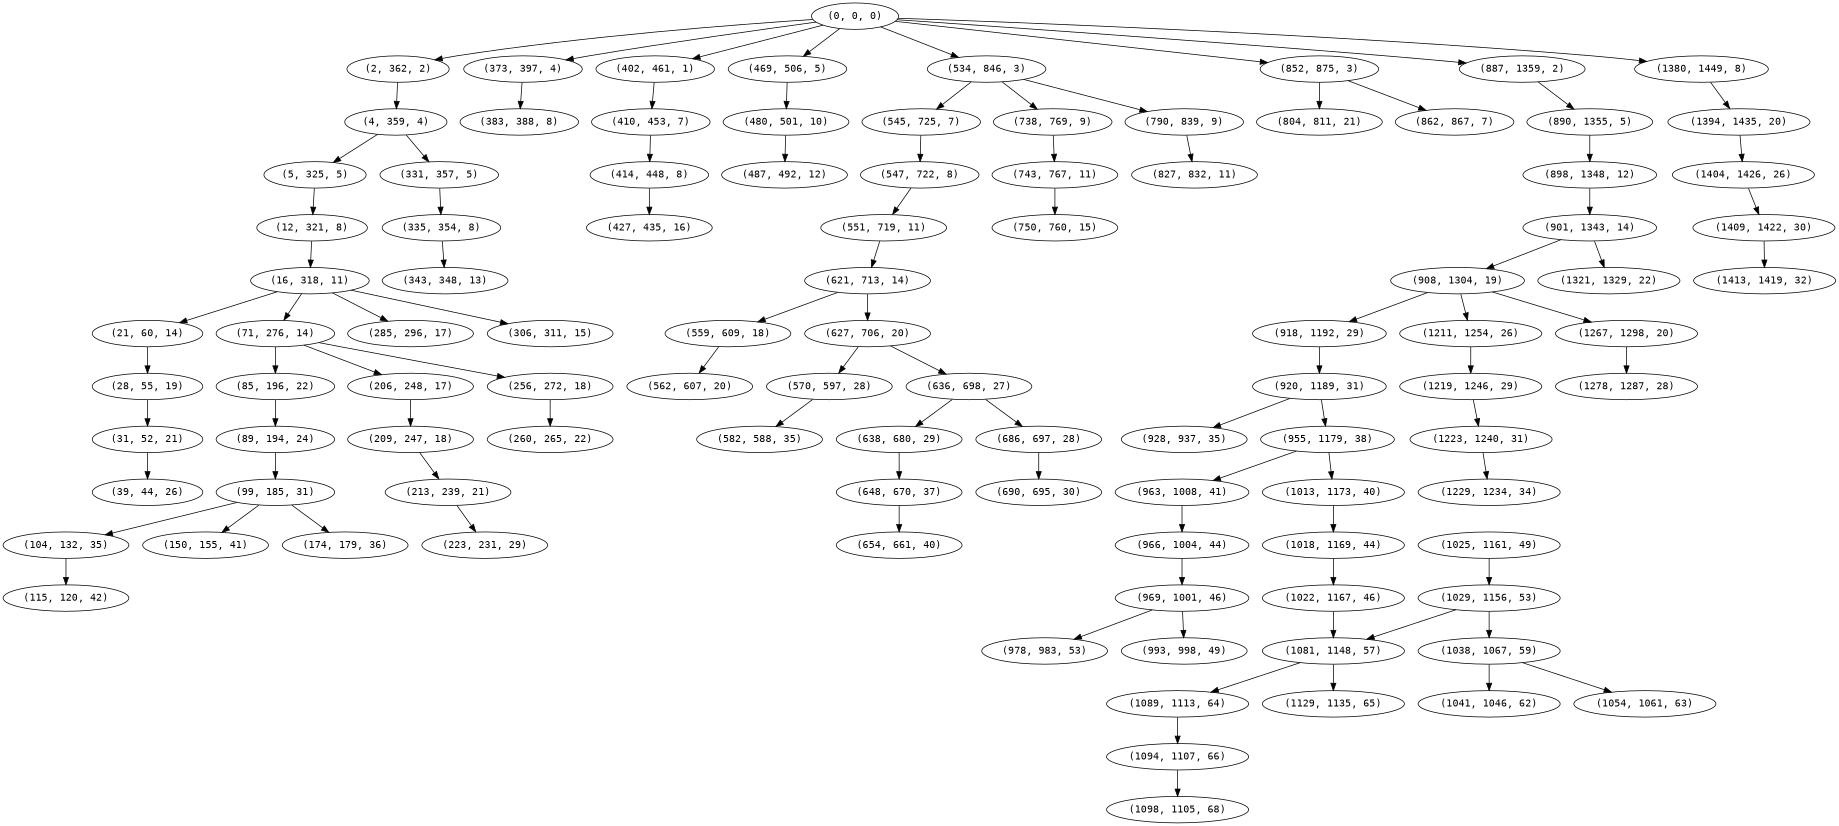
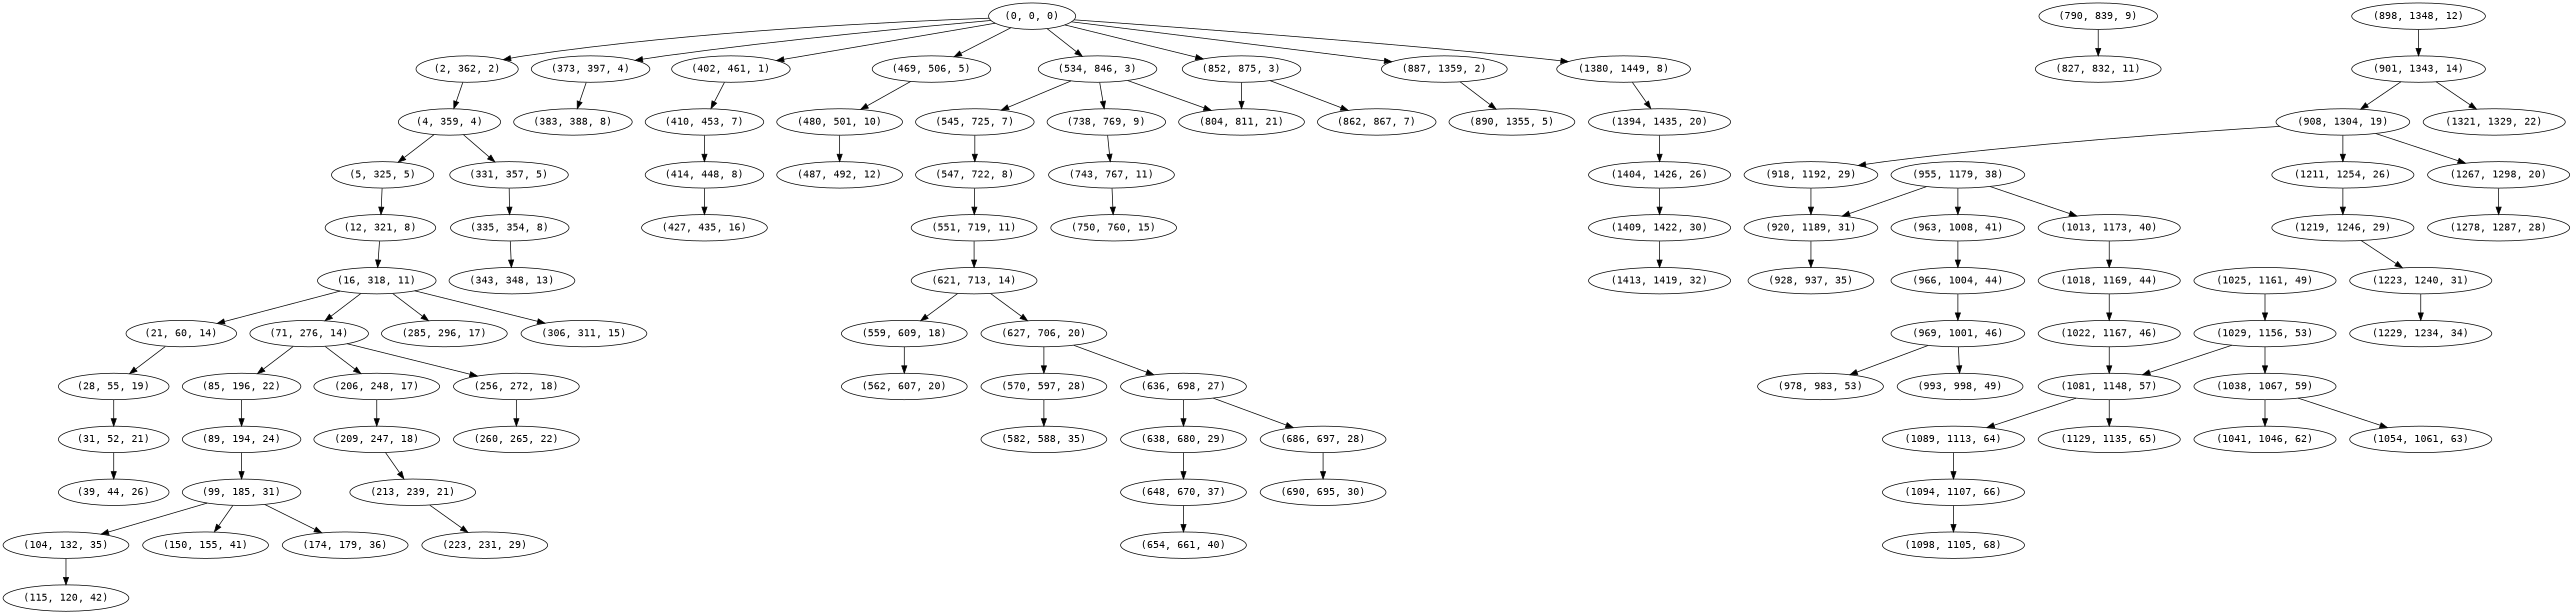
(1082, 95) -> (1166, 94)
(1590, 145) -> none
(1323, 409) -> (1888, 200)
